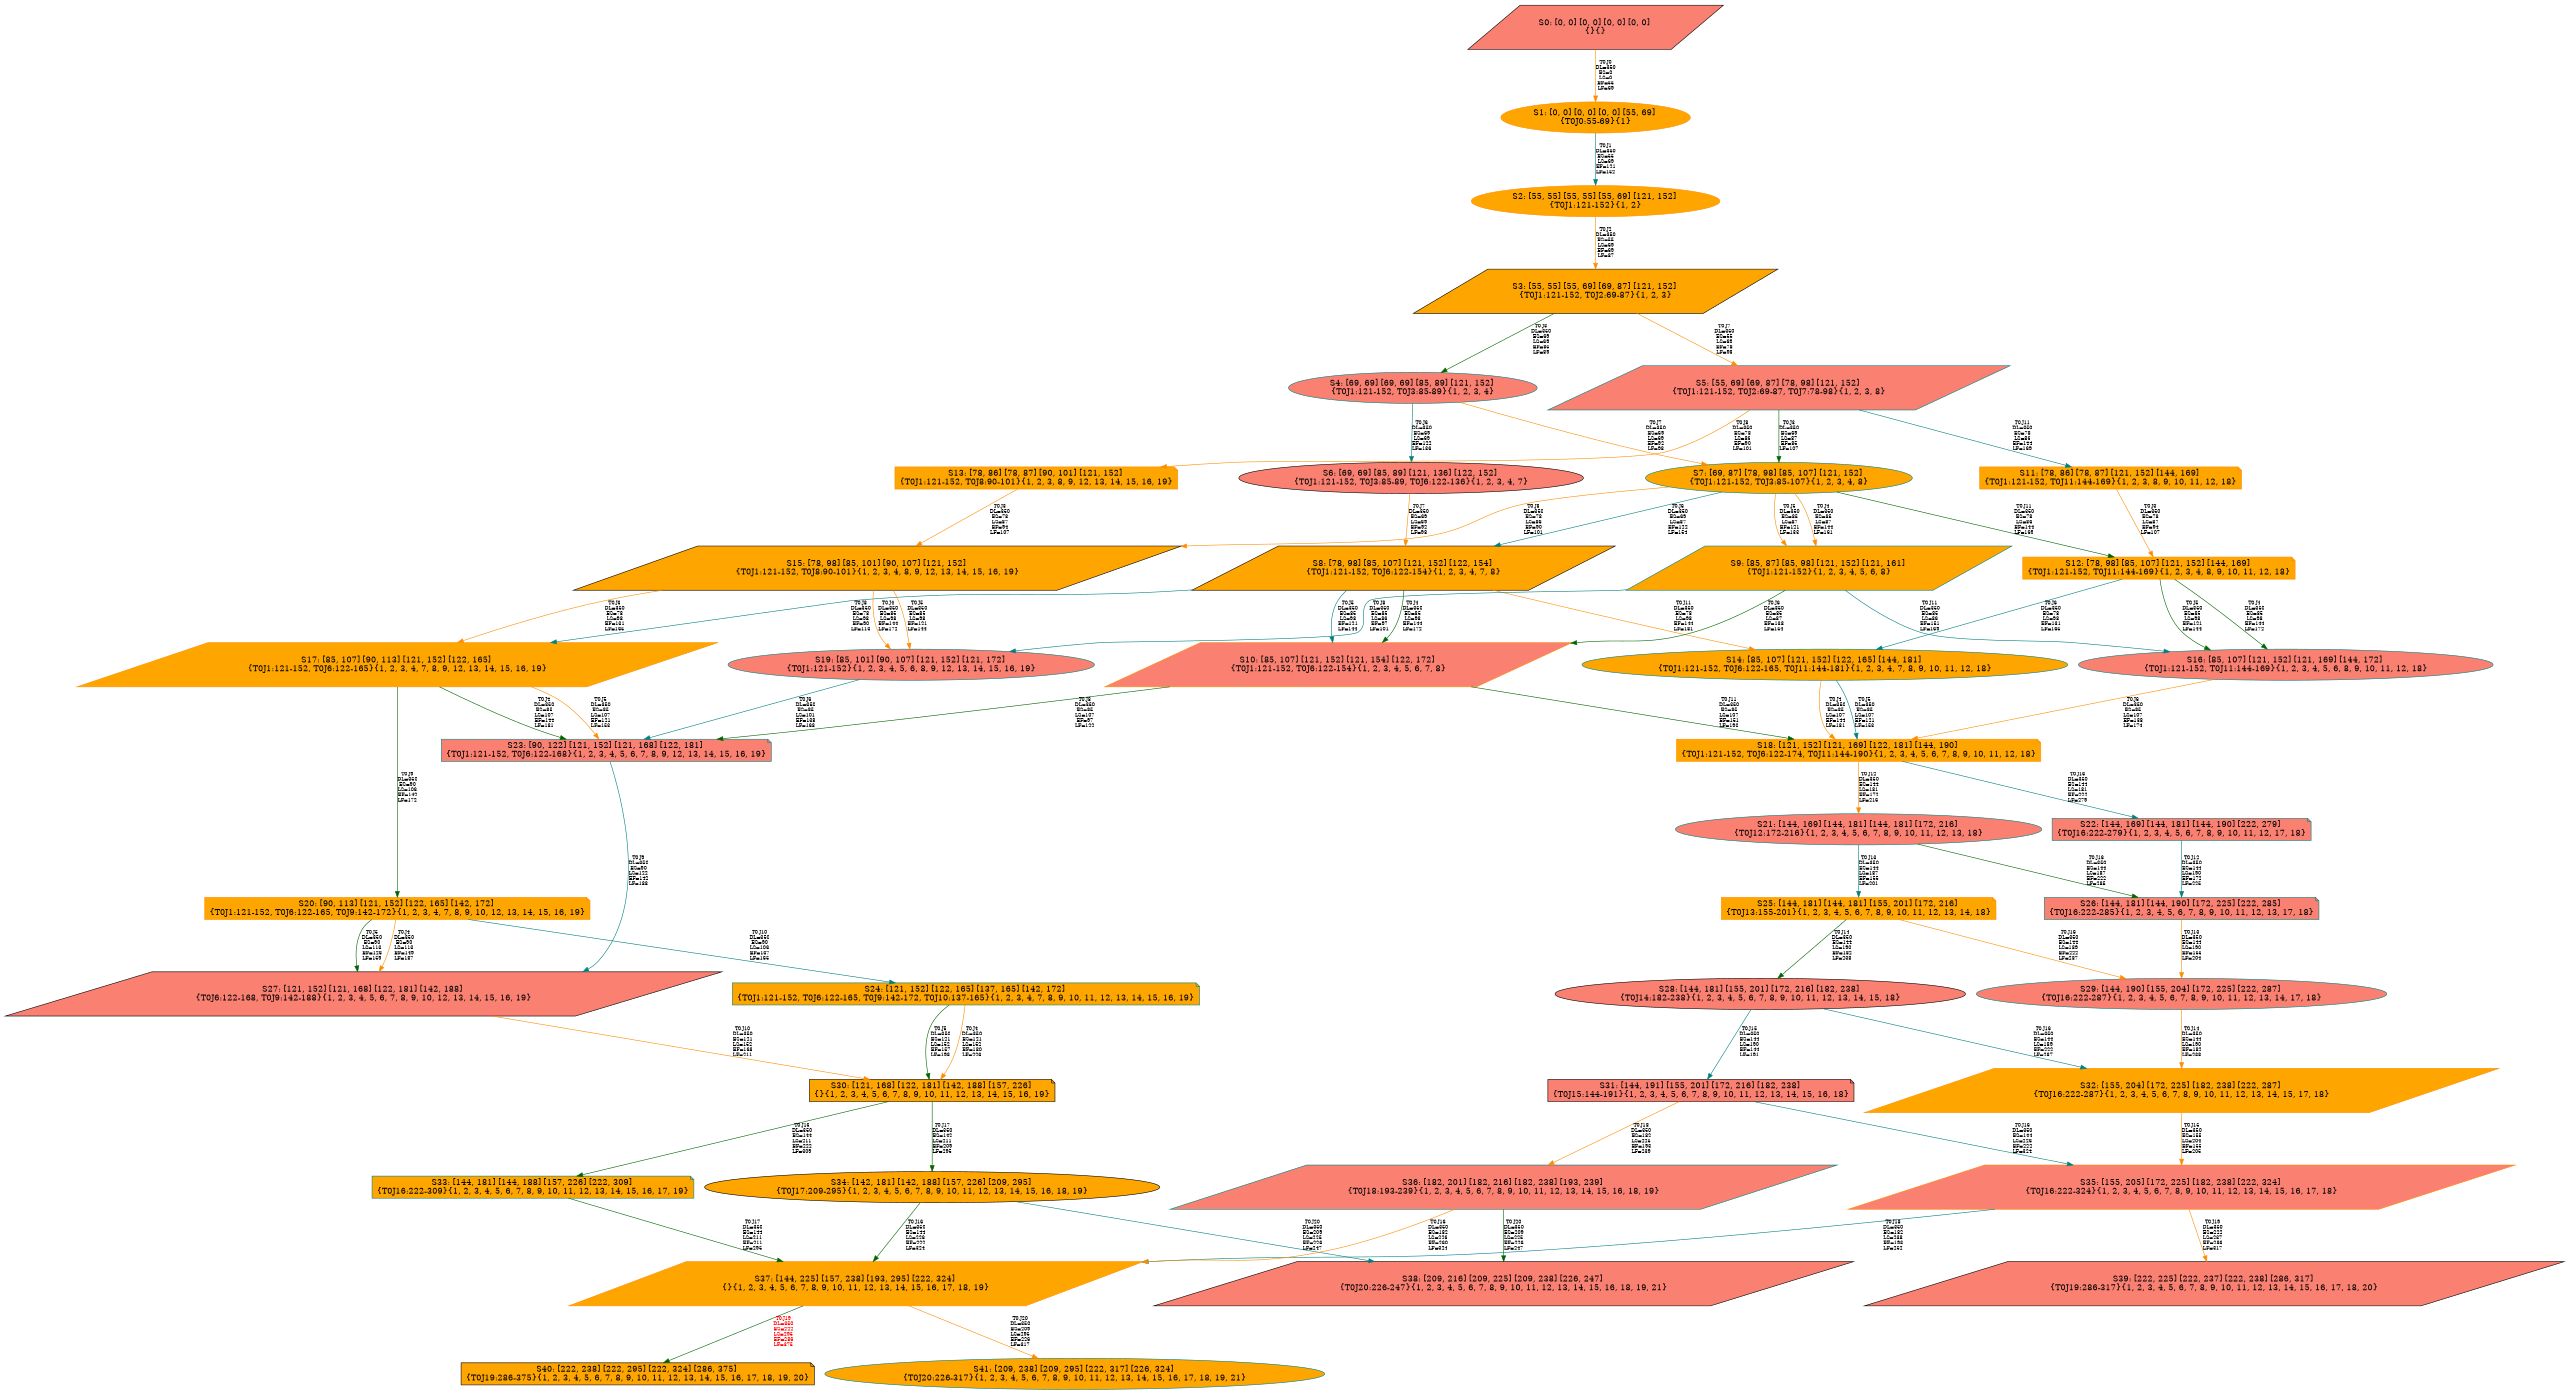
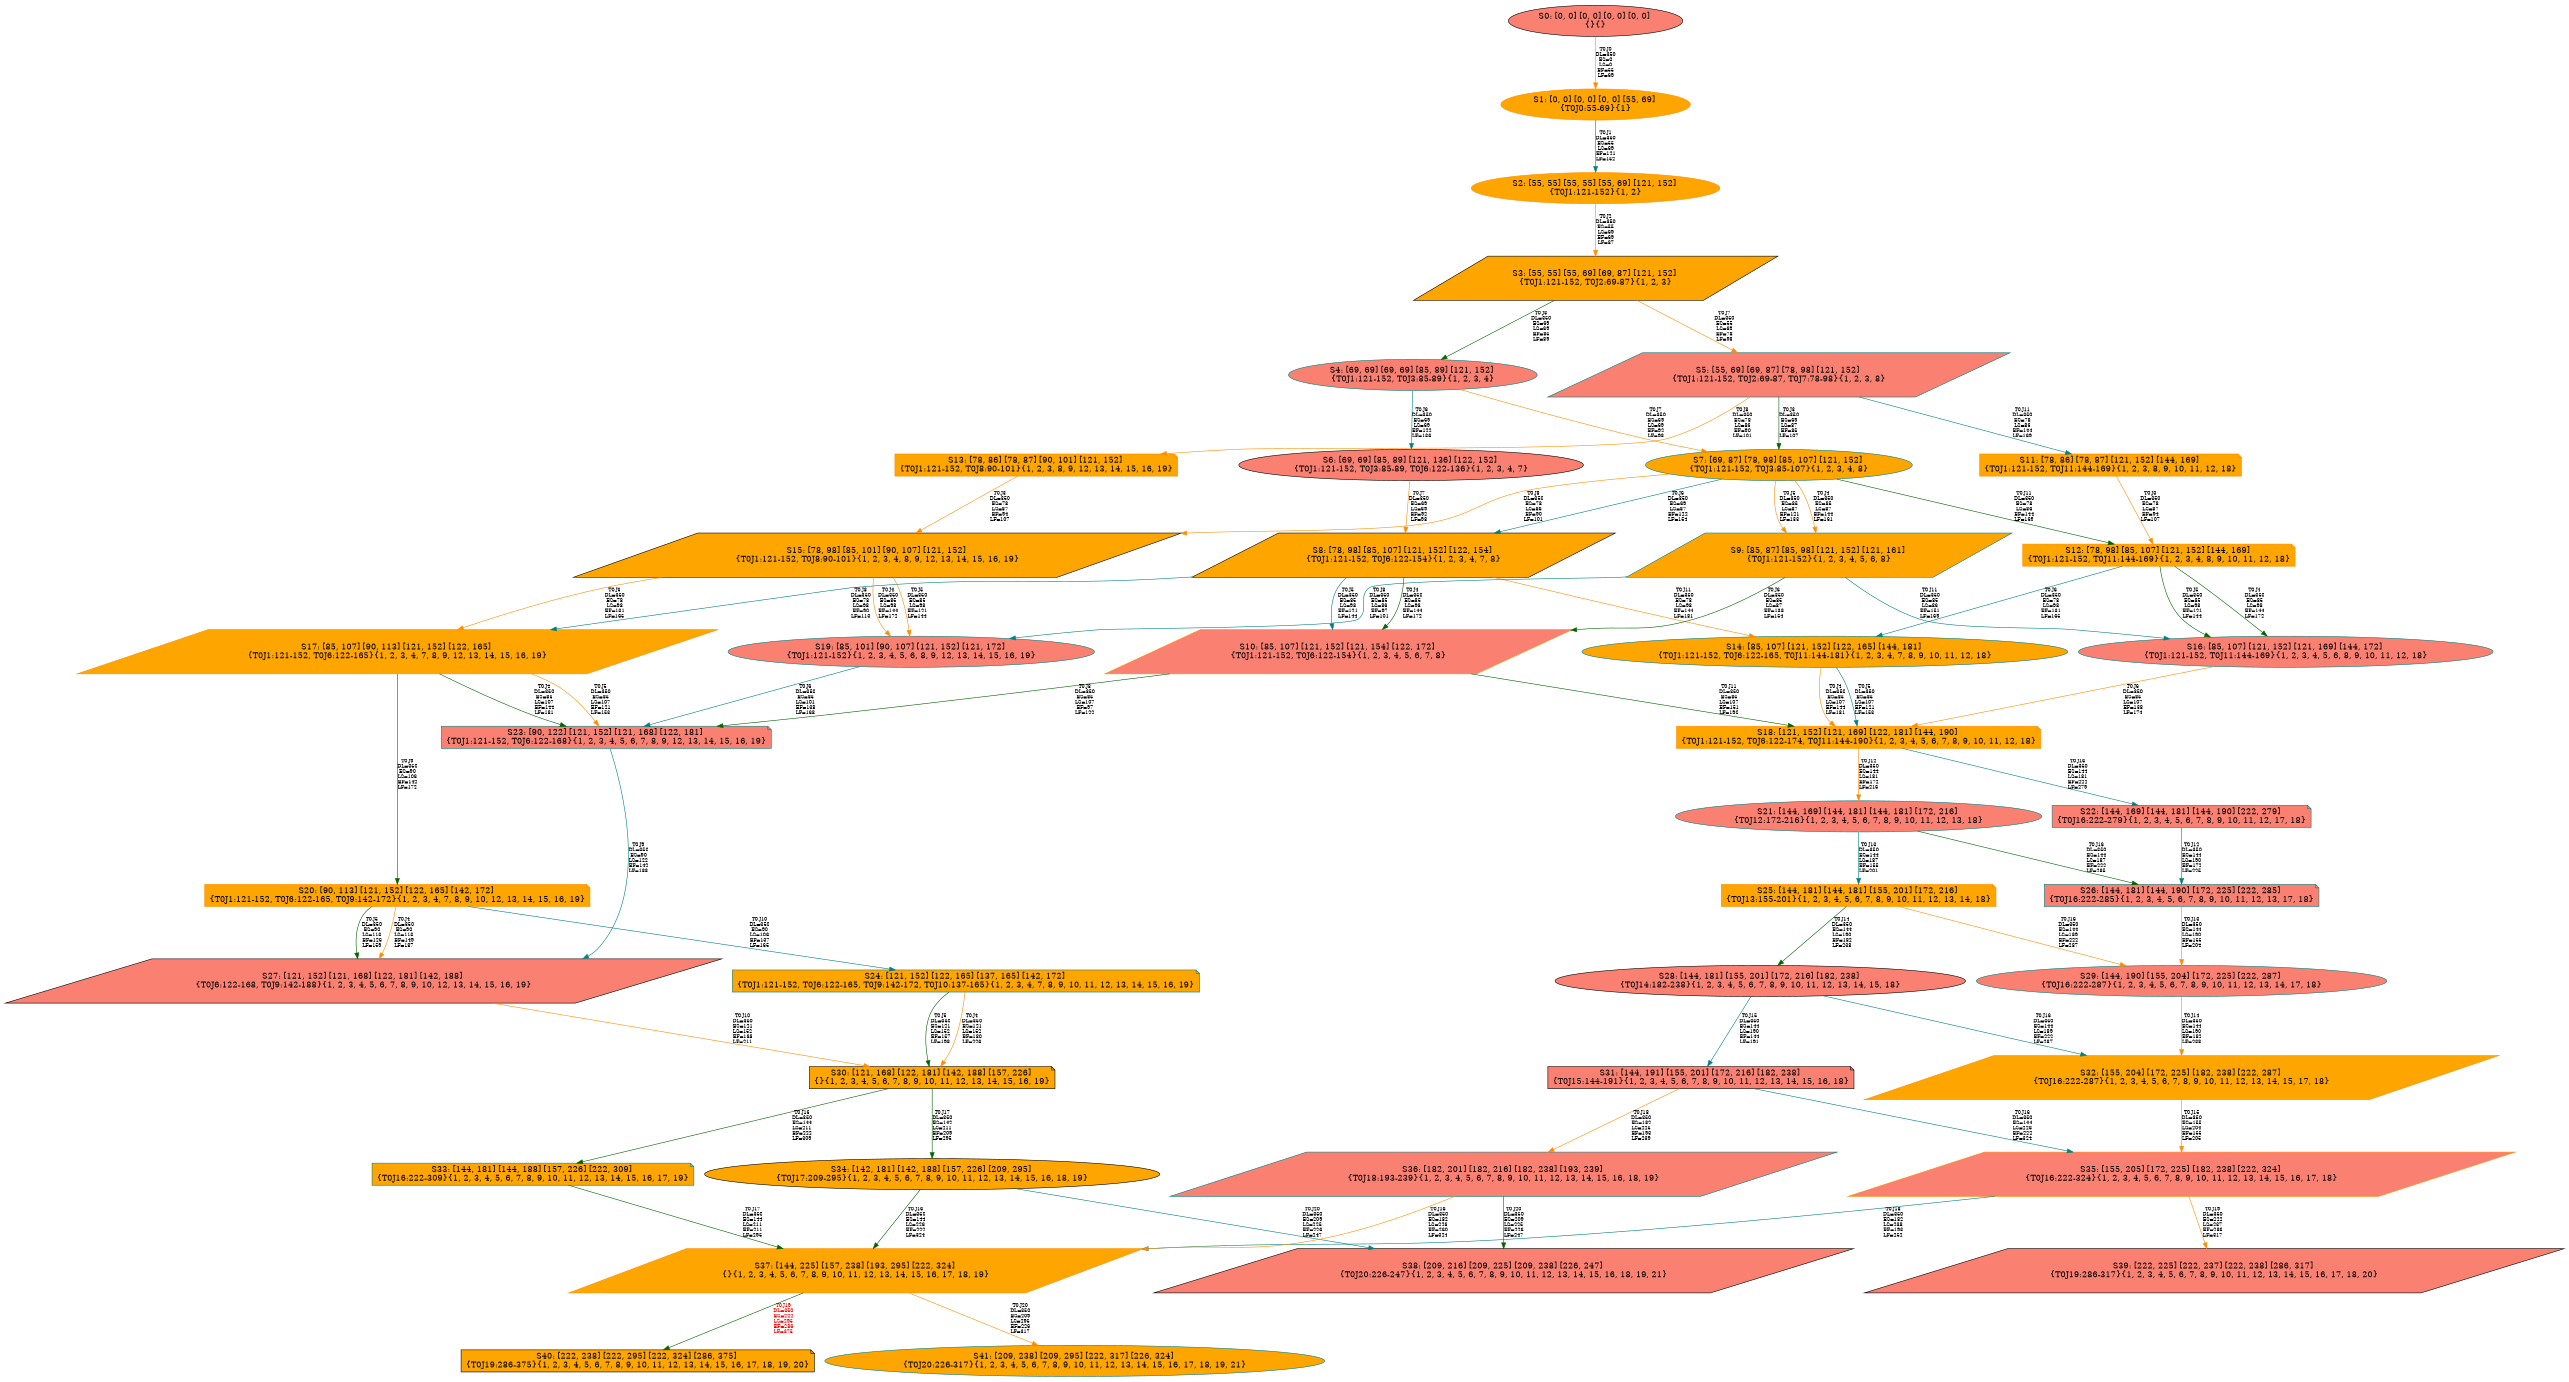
(1596, 27) -> (1596, 21)
